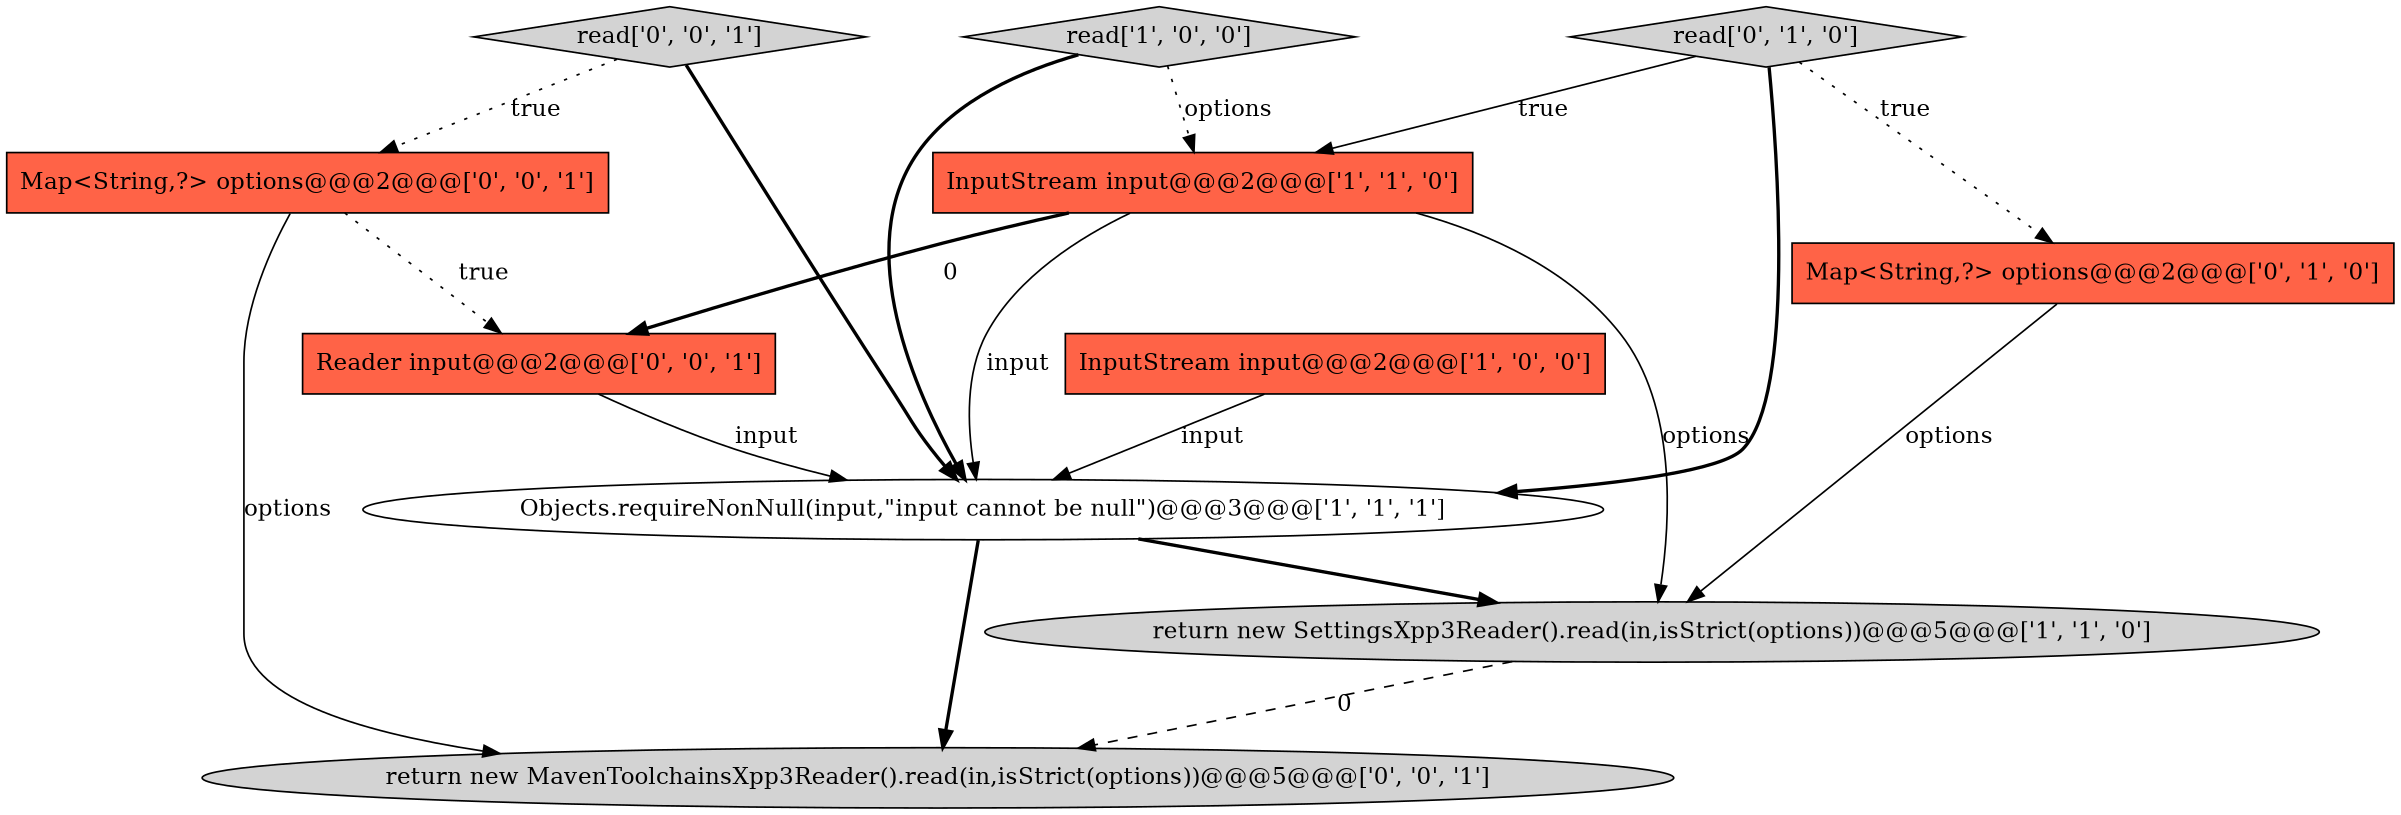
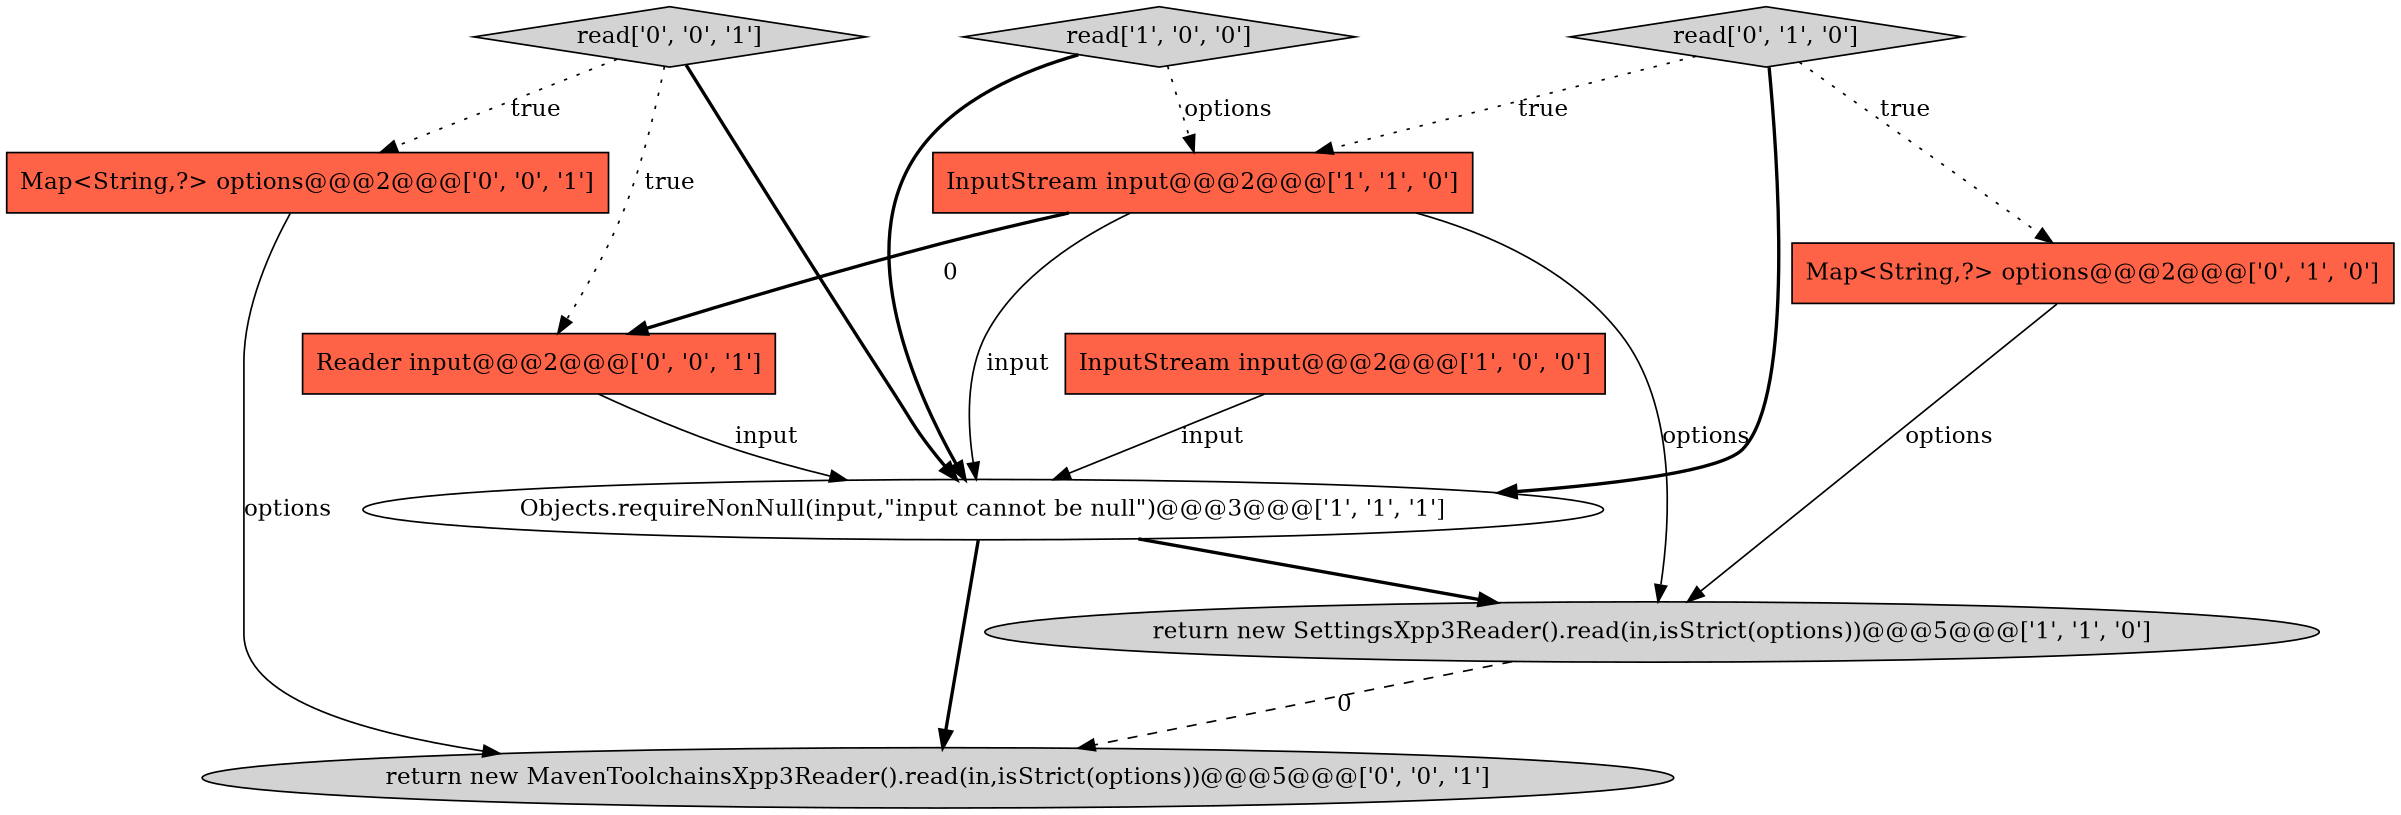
(1514, 102) -> (1514, 102)
(416, 268) -> (629, 197)
